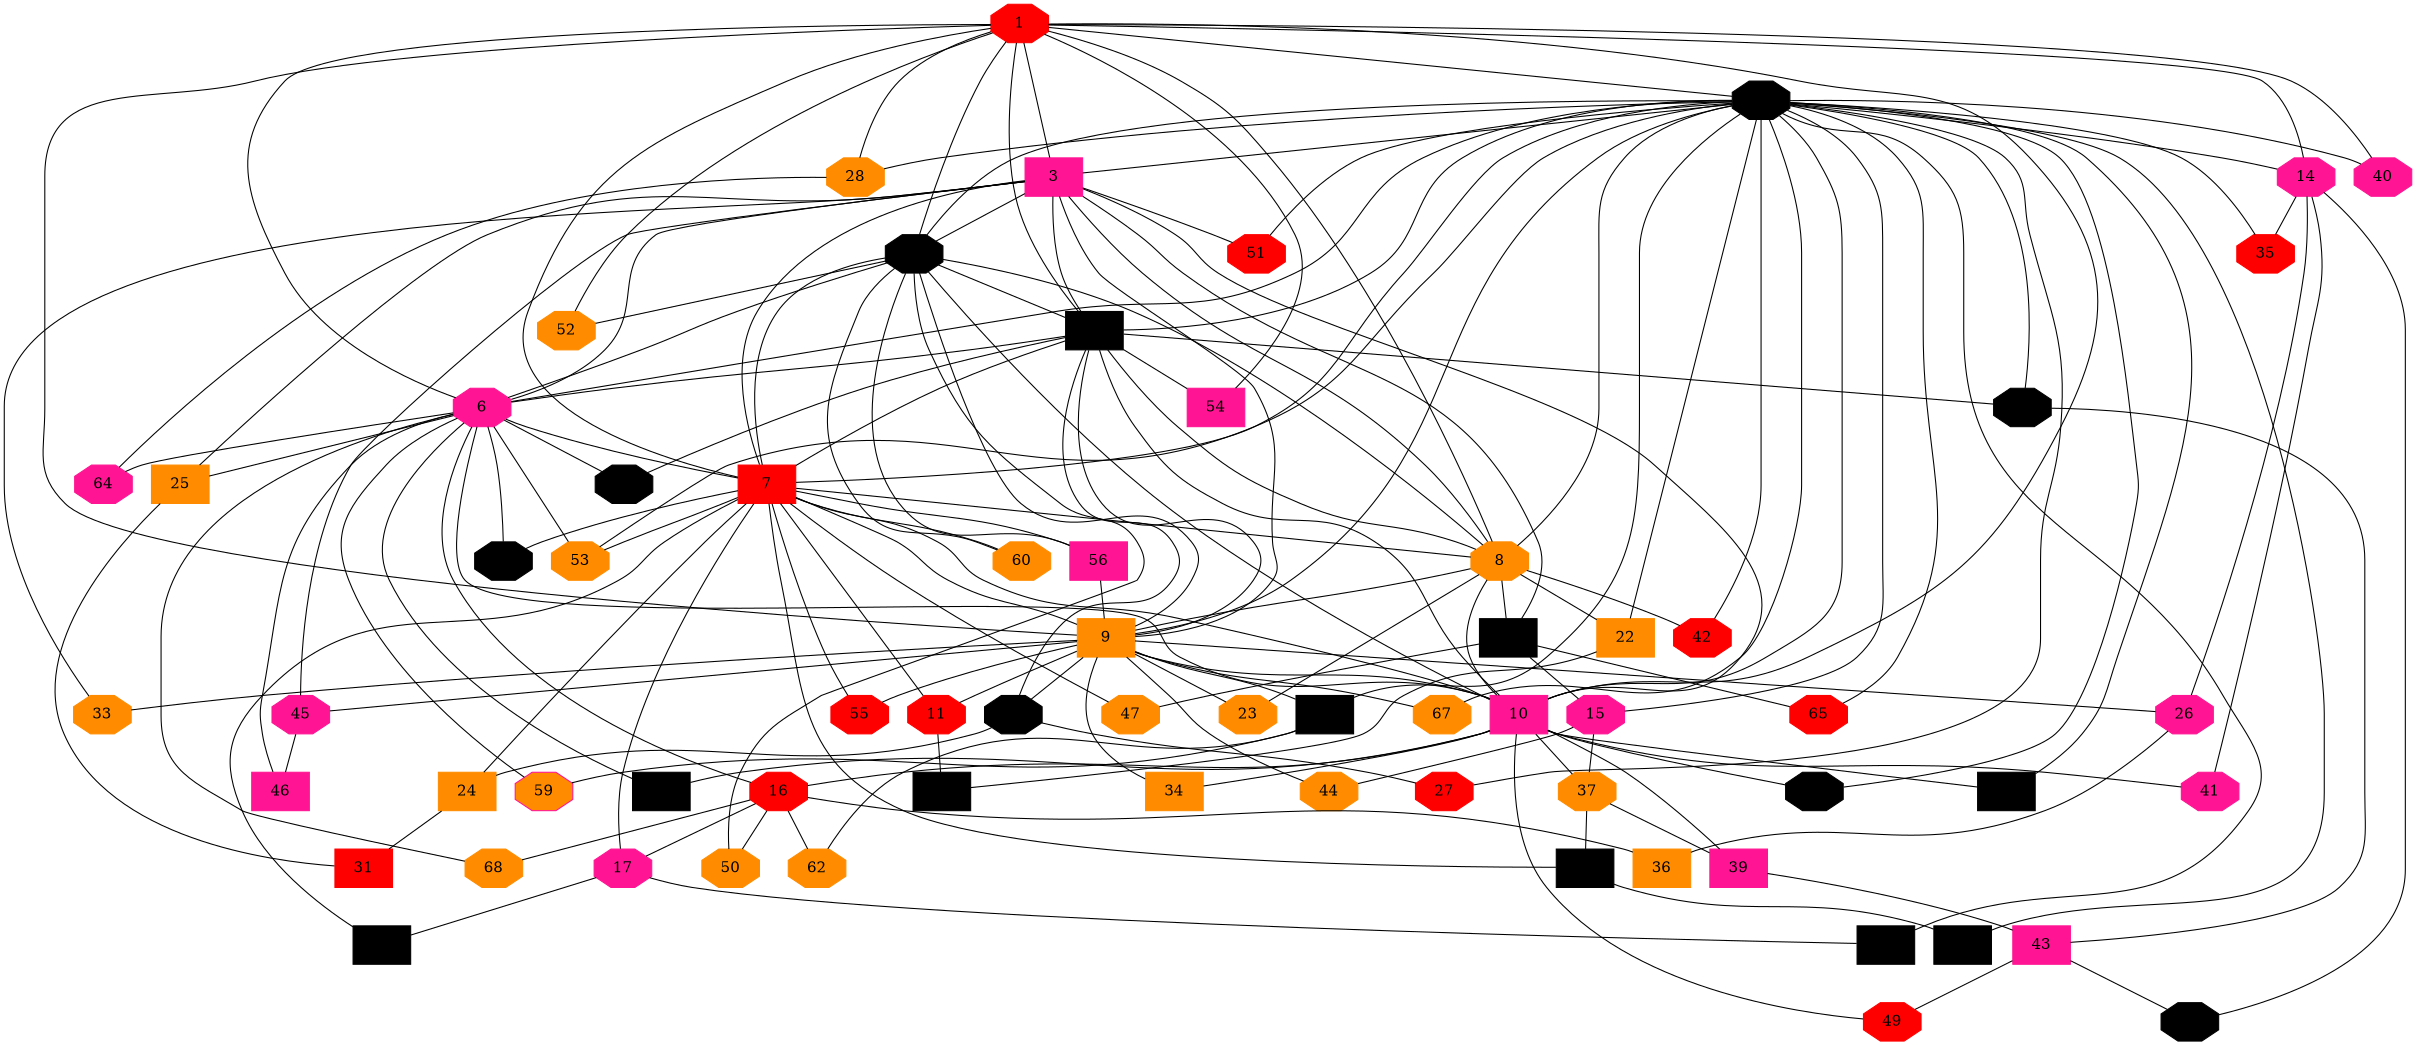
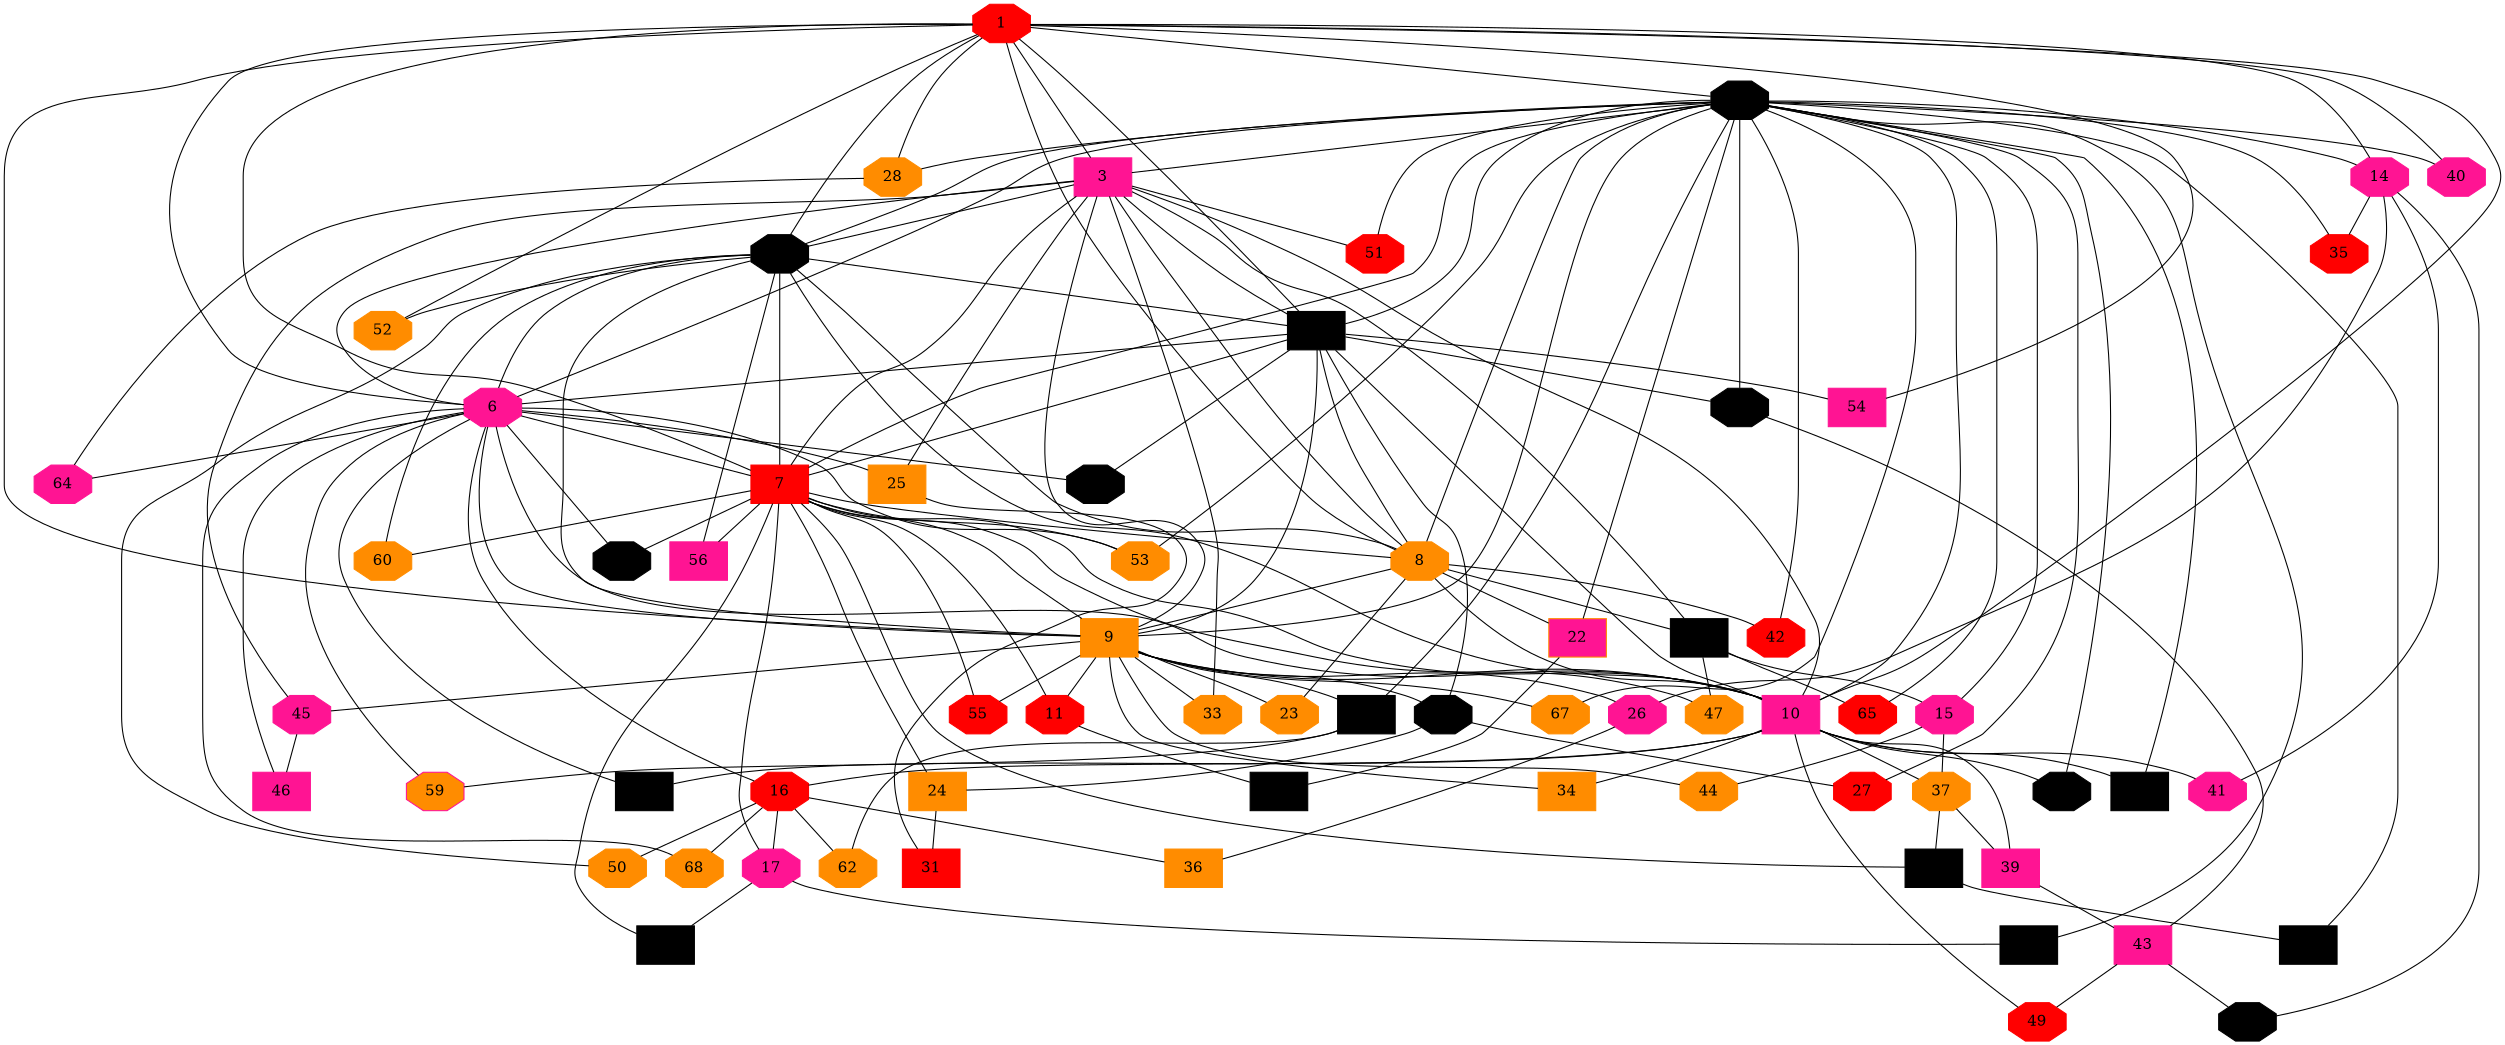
(1102, 600) -> (565, 599)
(1626, 638) -> (1578, 638)
